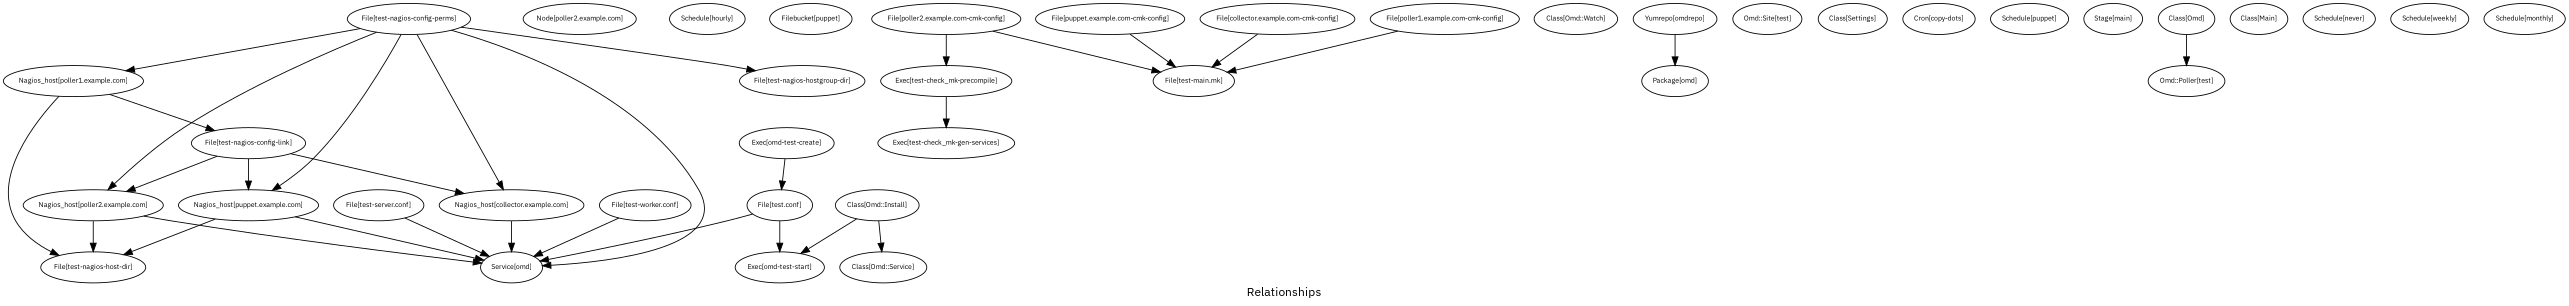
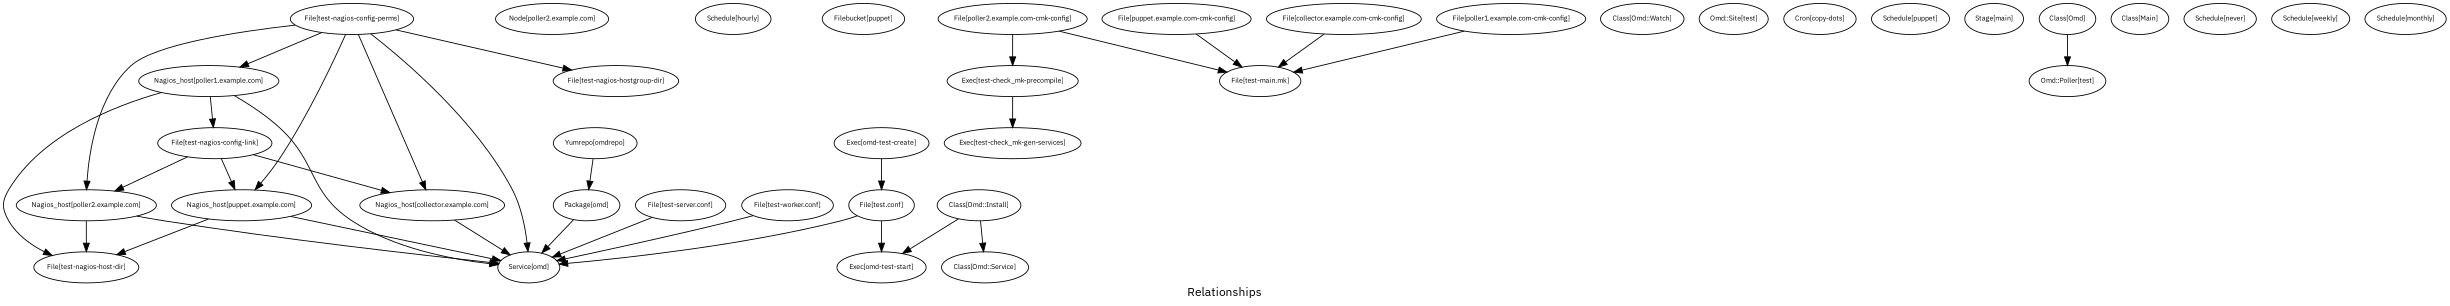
(1853, 19) -> none
none -> (340, 212)
none -> (561, 233)
